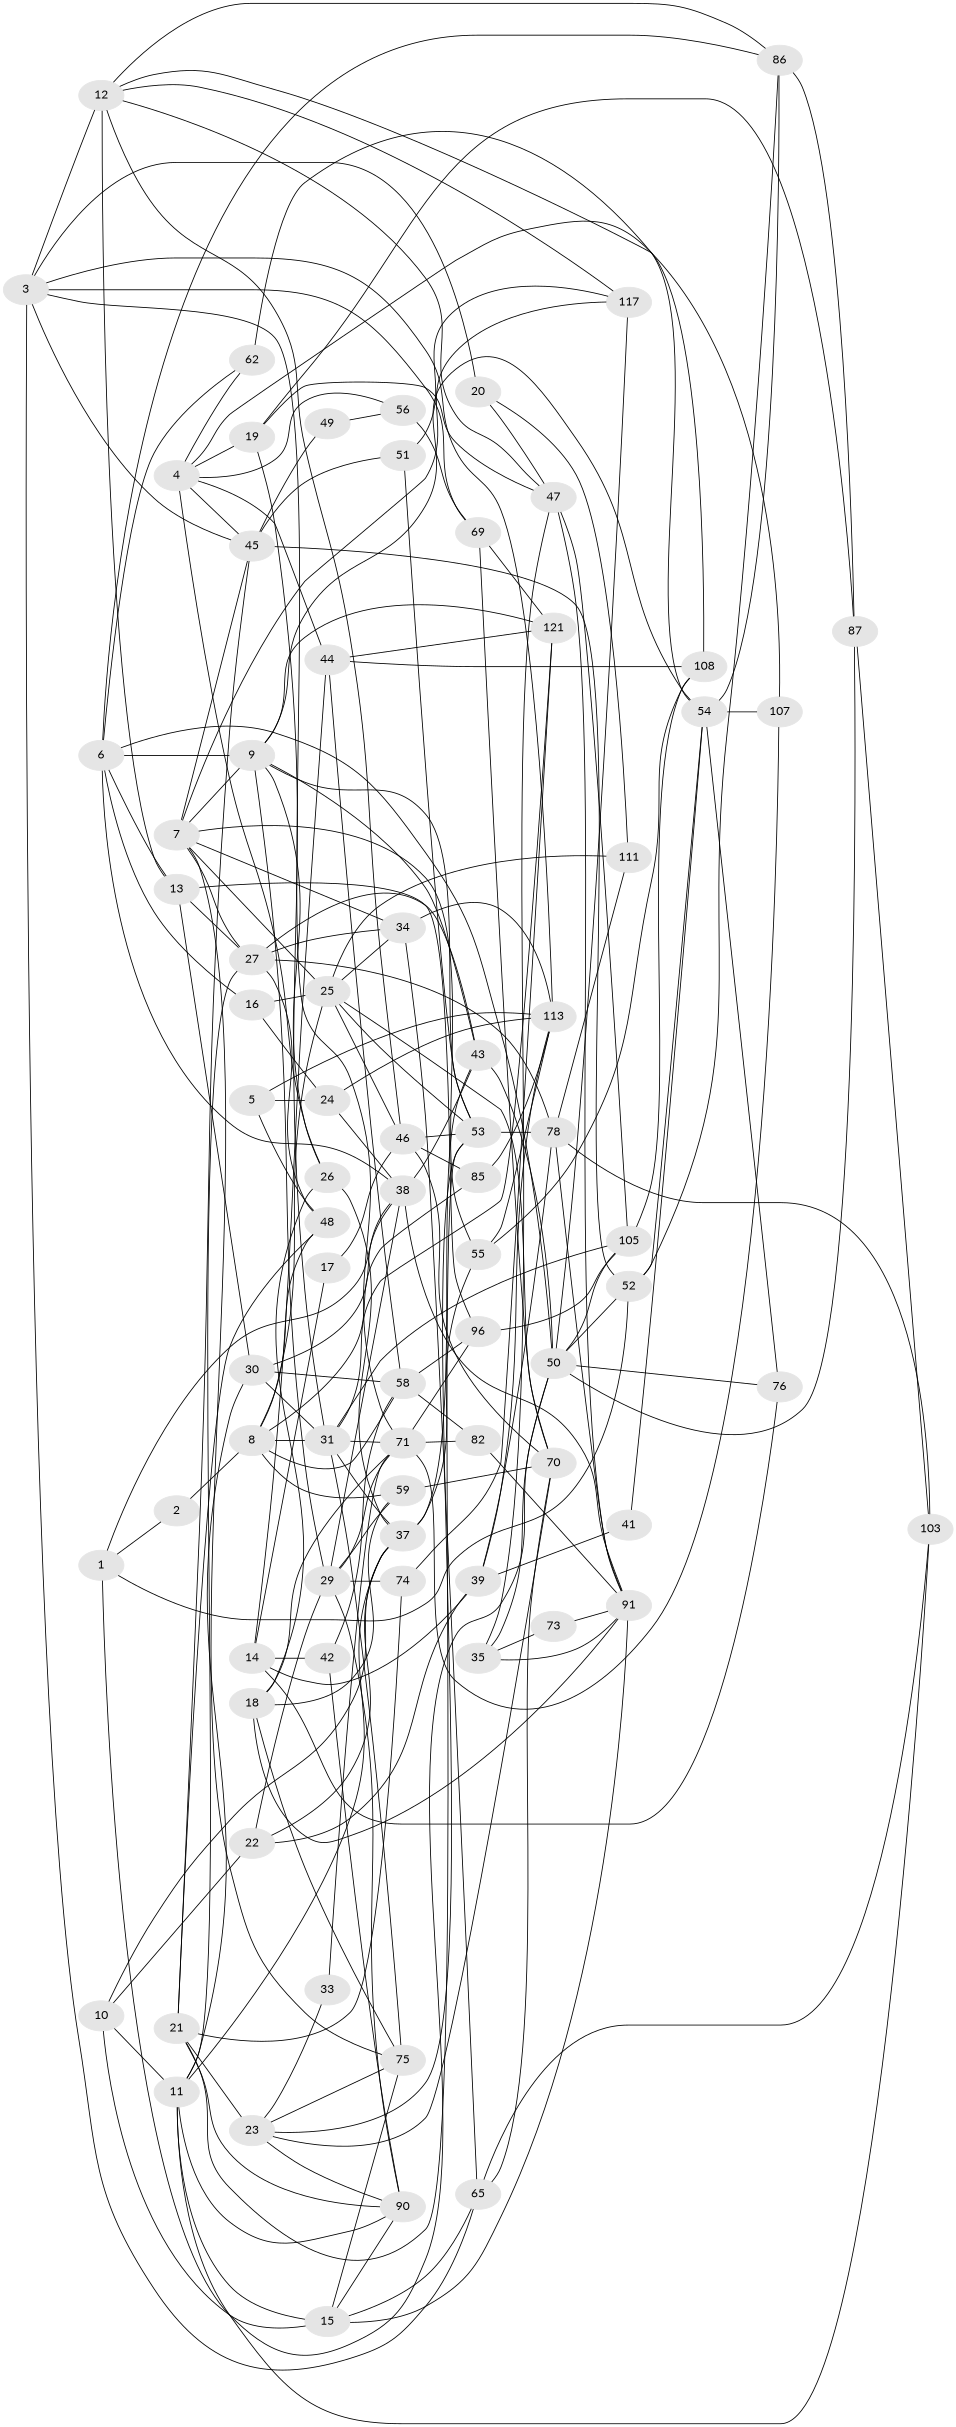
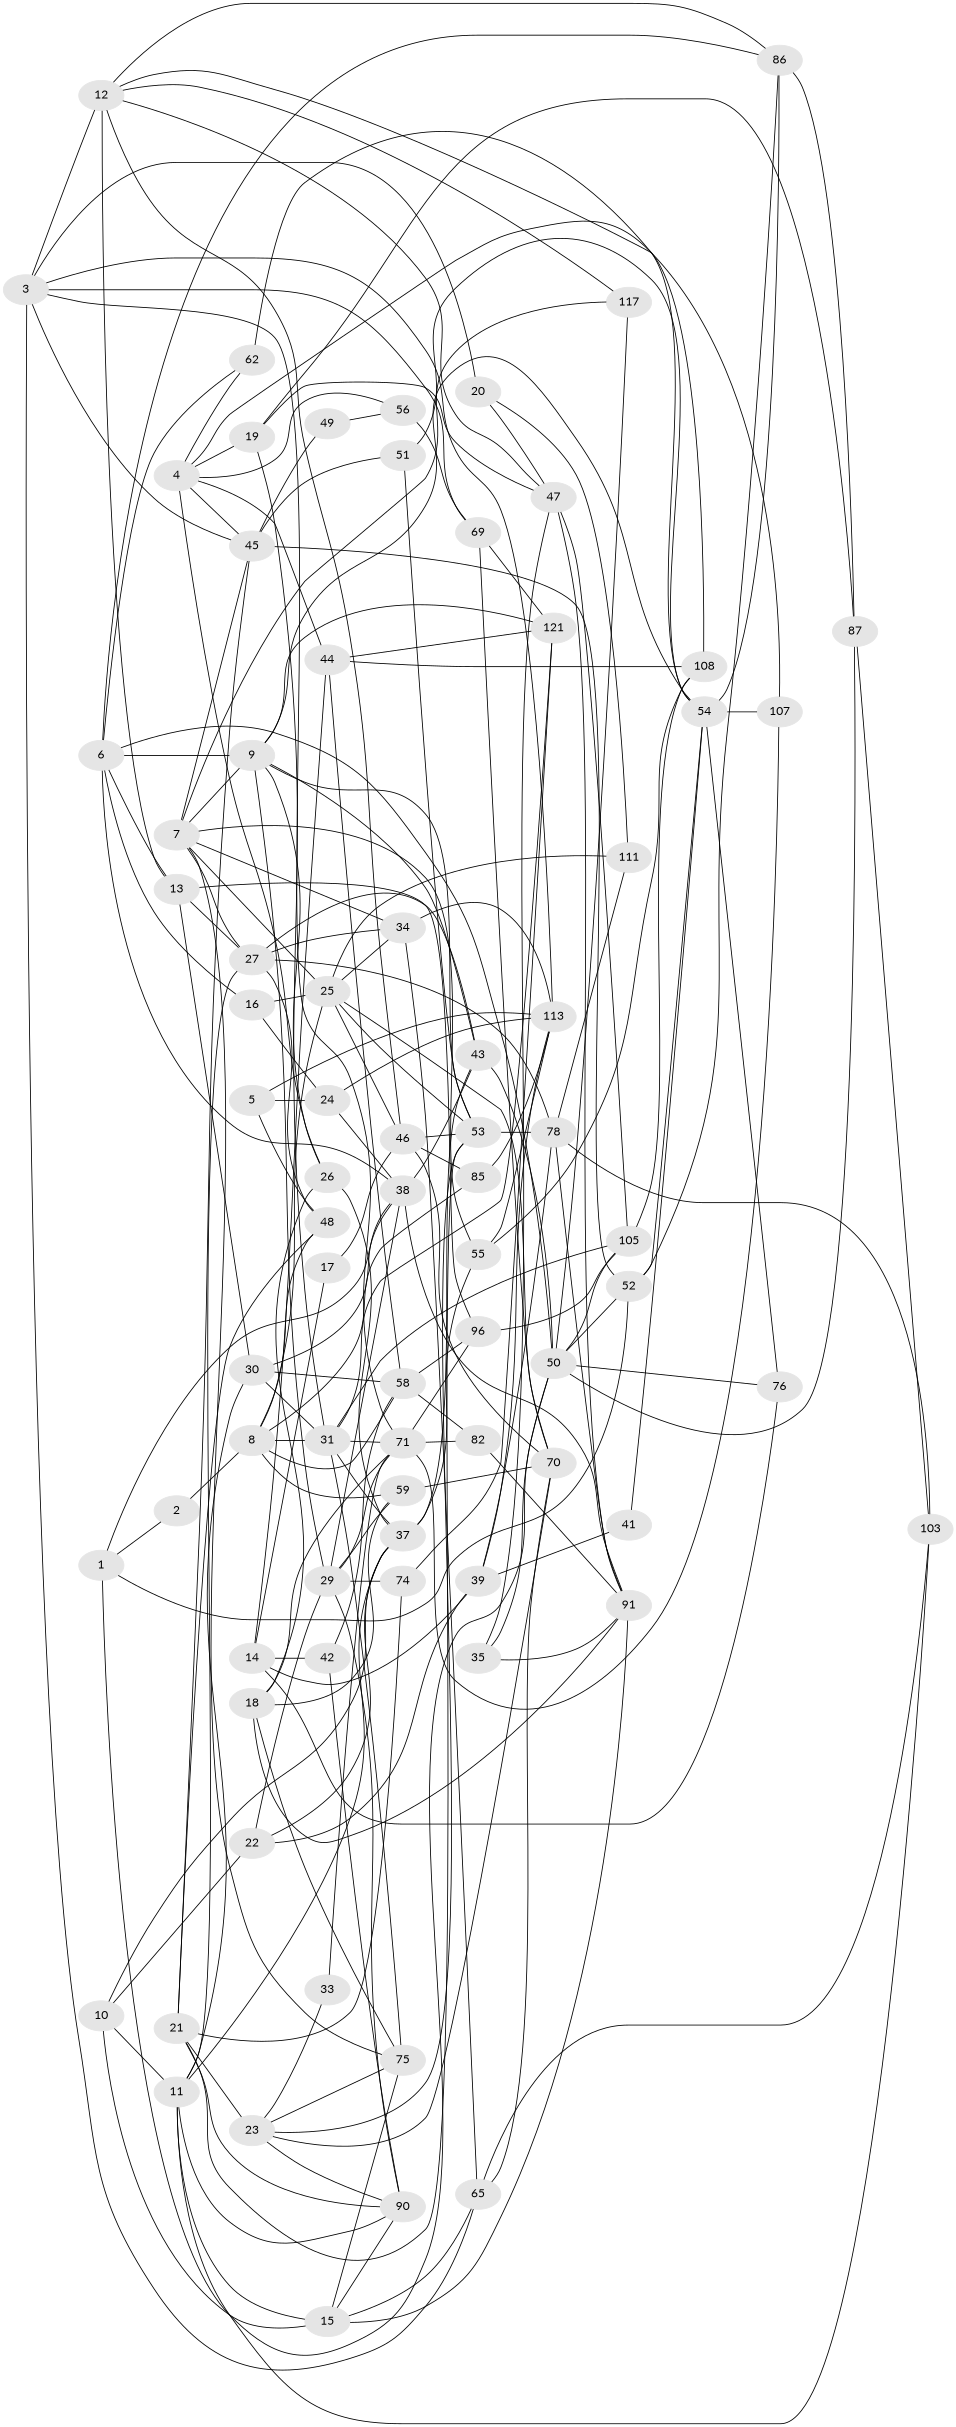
(468, 302) -> (662, 298)
(554, 1626) -> none
